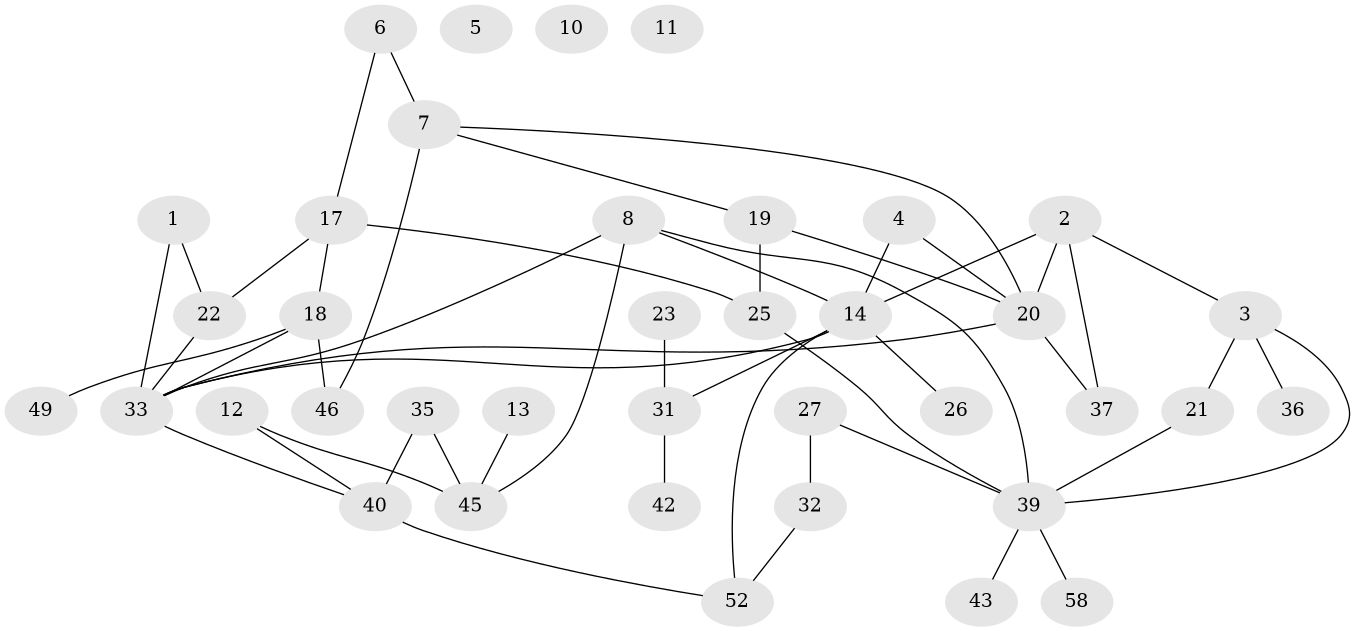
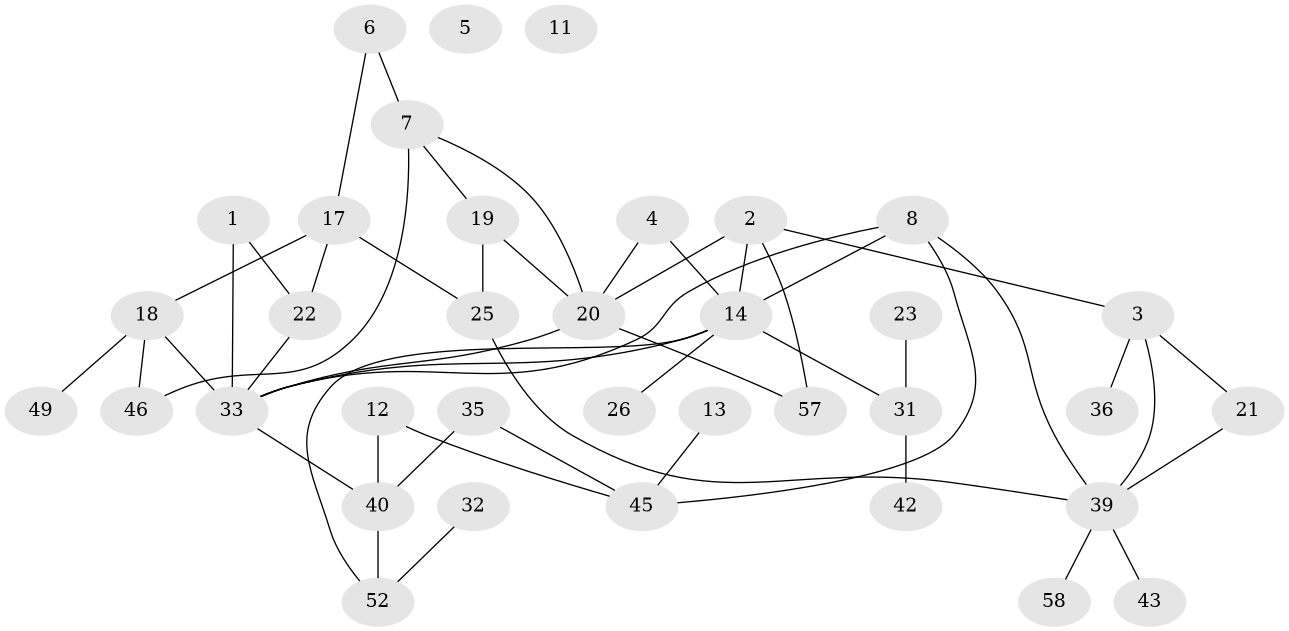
(572, 29) -> none
(810, 411) -> none
(1102, 411) -> (810, 411)
